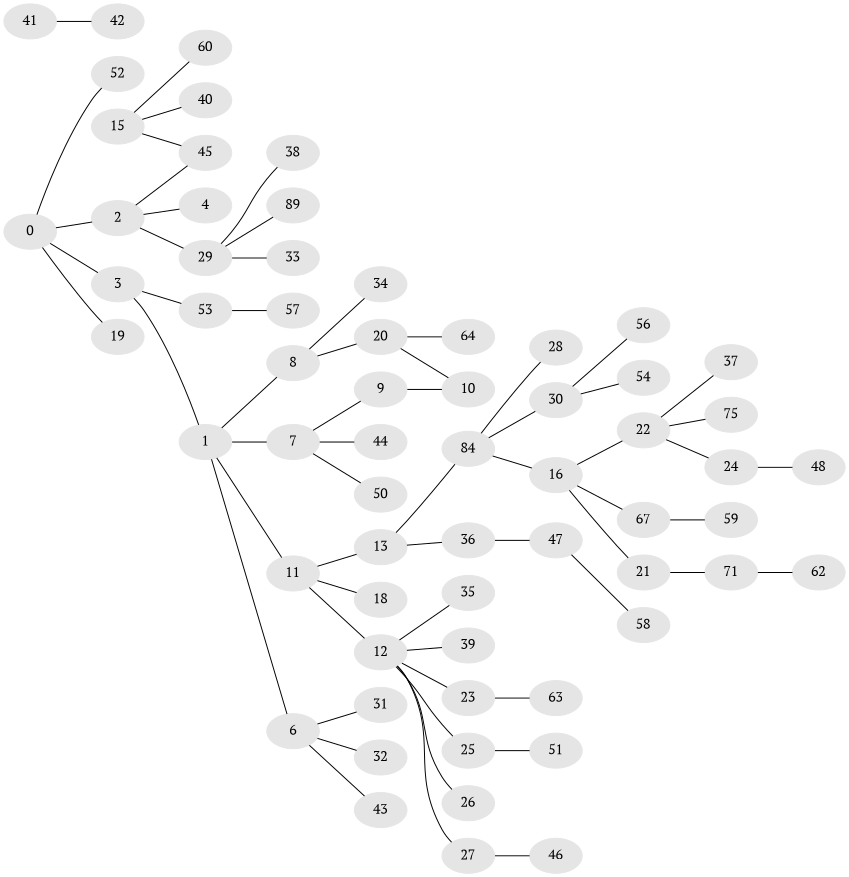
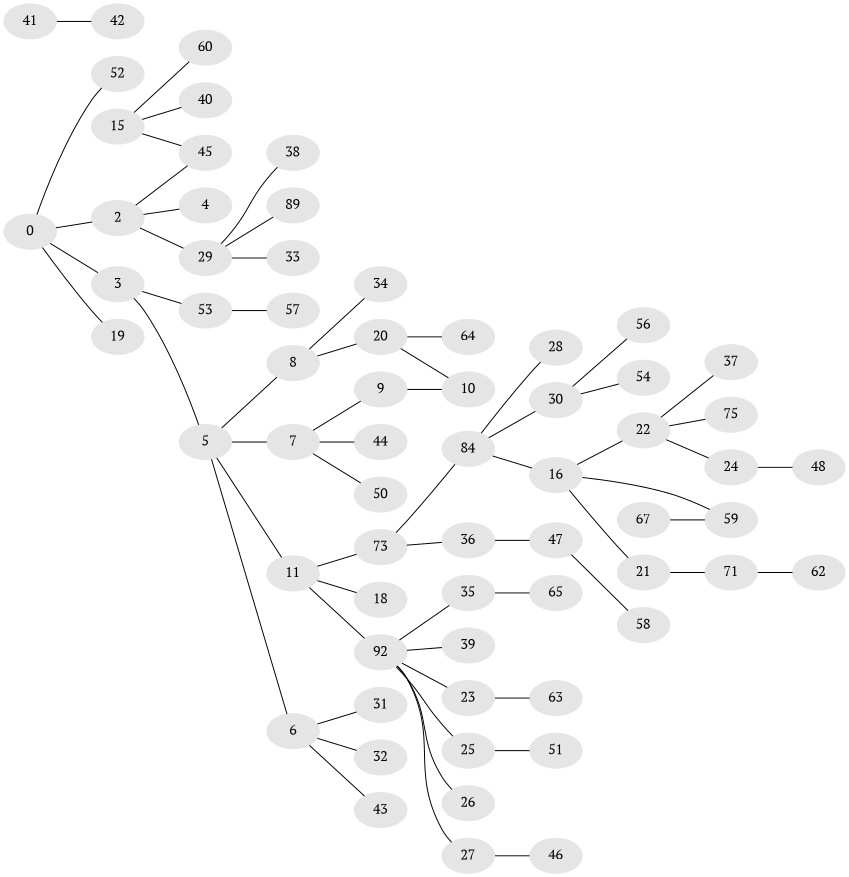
(205, 442) -> (205, 442)
(600, 498) -> (648, 488)
(381, 547) -> (381, 547)
none -> (556, 593)
(381, 652) -> (381, 652)
